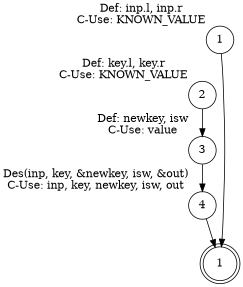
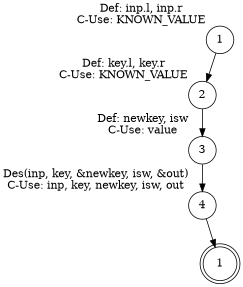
(225, 146) -> (212, 64)
